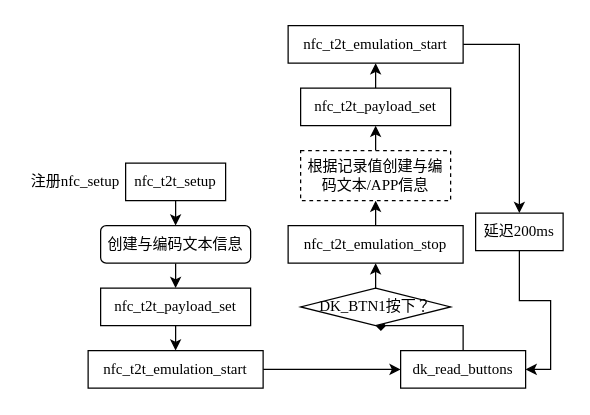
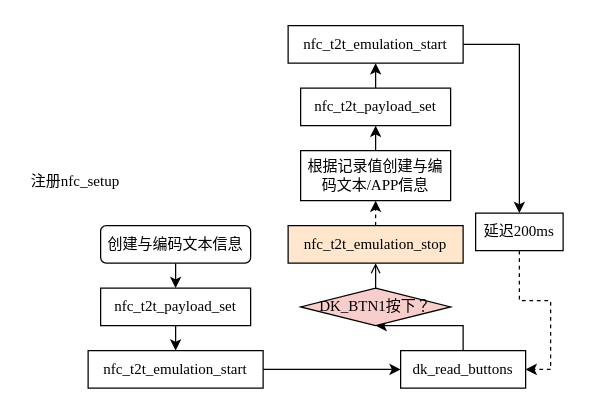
(376, 176) -> (376, 176)
(176, 182) -> none
(176, 209) -> none
(376, 216) -> (376, 216)
(376, 244) -> (376, 244)
(376, 273) -> (376, 270)
(551, 304) -> (551, 304)
(376, 307) -> (376, 307)
(386, 326) -> (386, 326)
